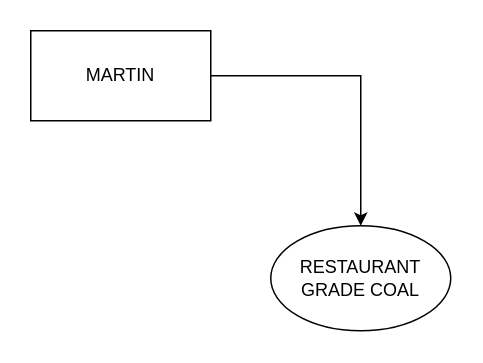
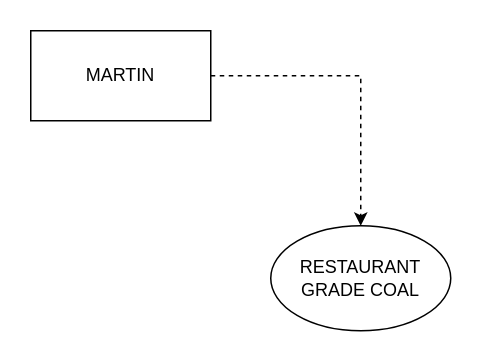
(356, 76) -> (356, 76)
